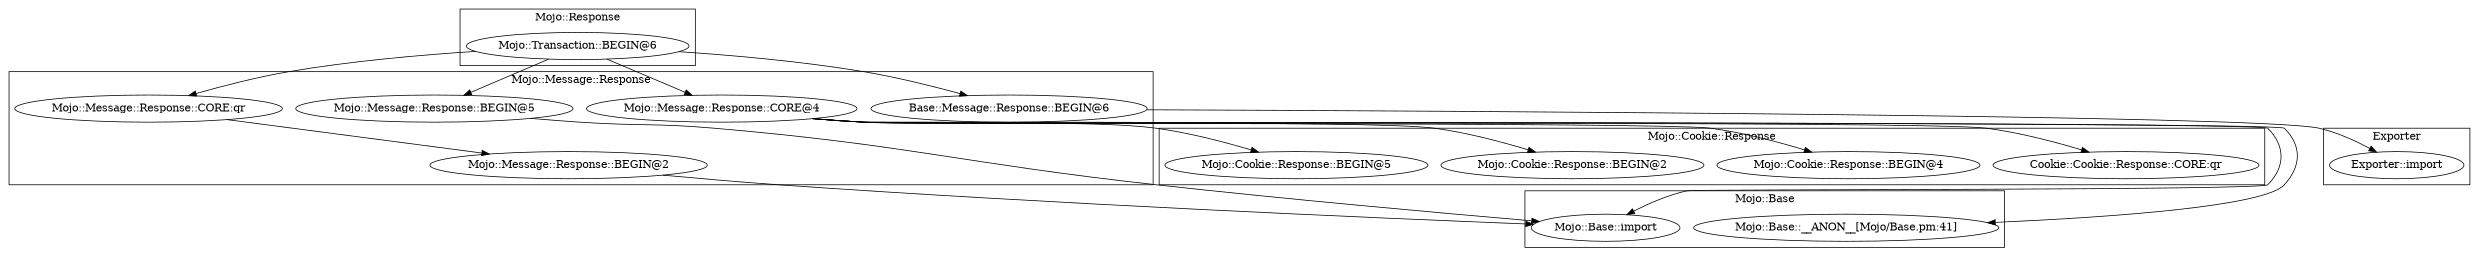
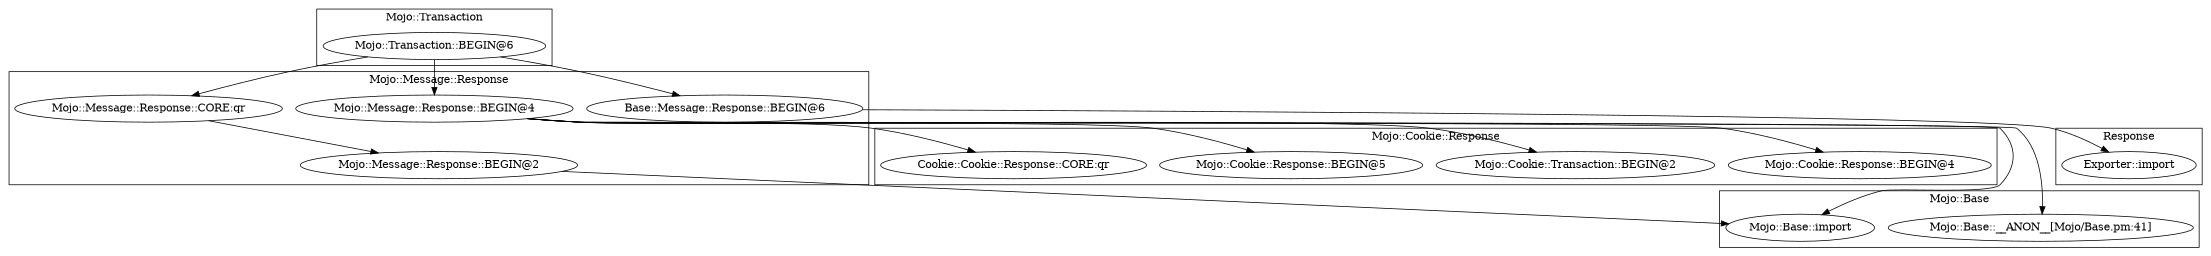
(578, 18) -> (434, 18)
(434, 109) -> none
(722, 109) -> (434, 109)
(2397, 137) -> (2129, 137)
(1572, 165) -> (1575, 165)
